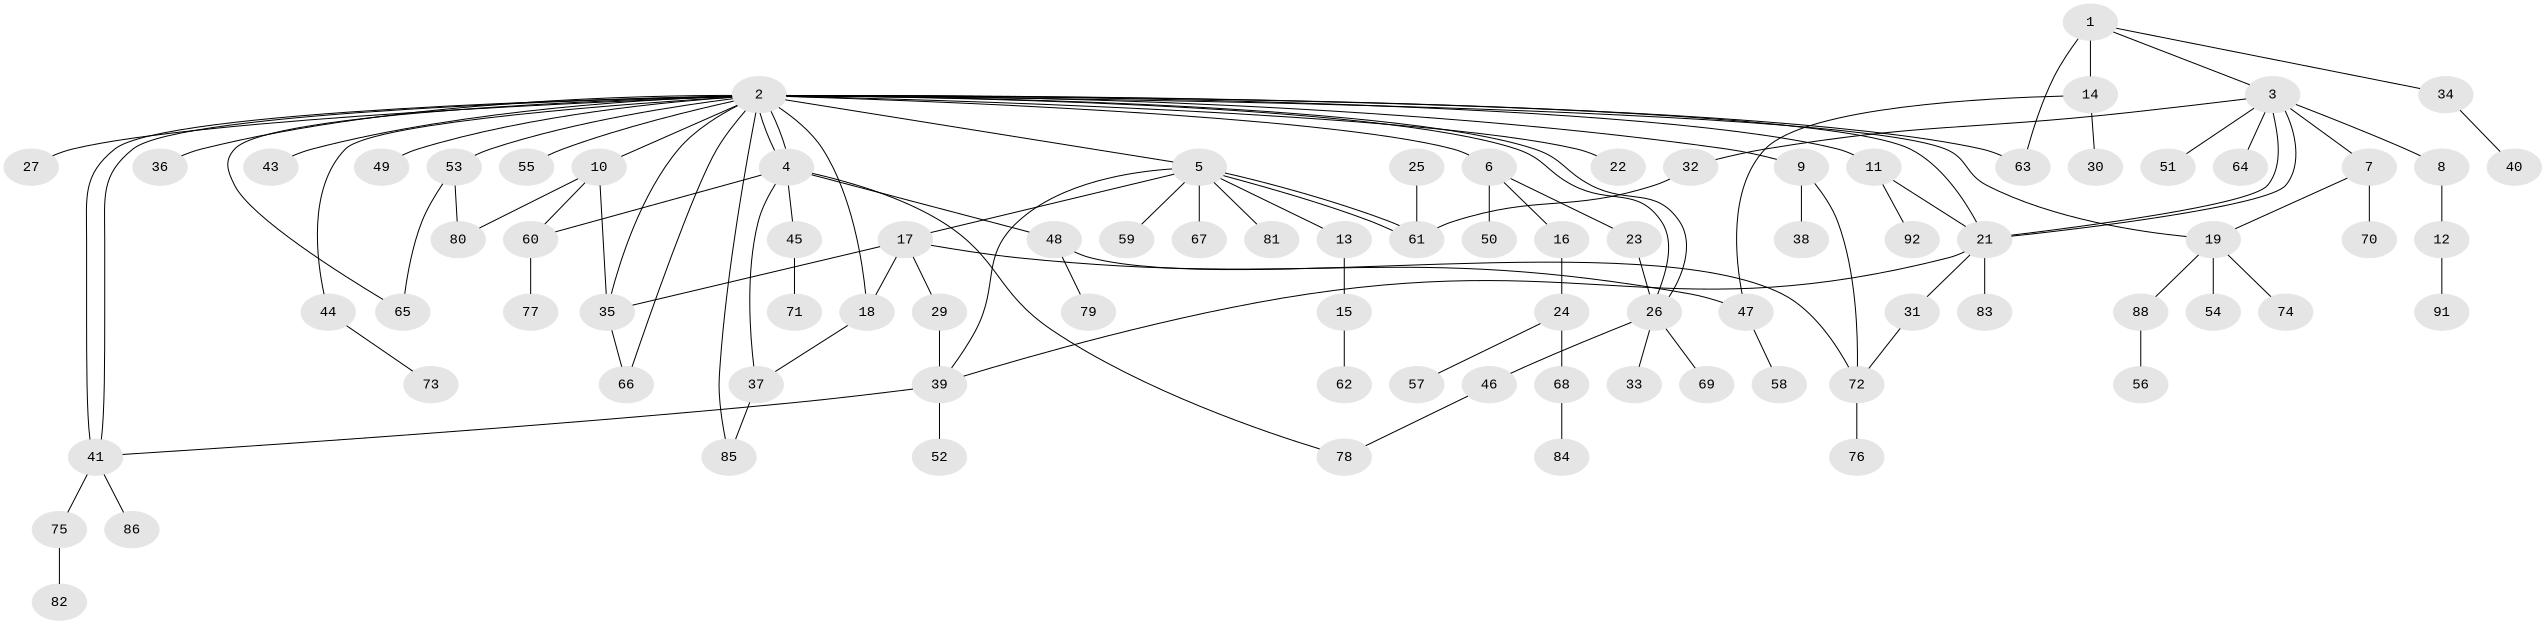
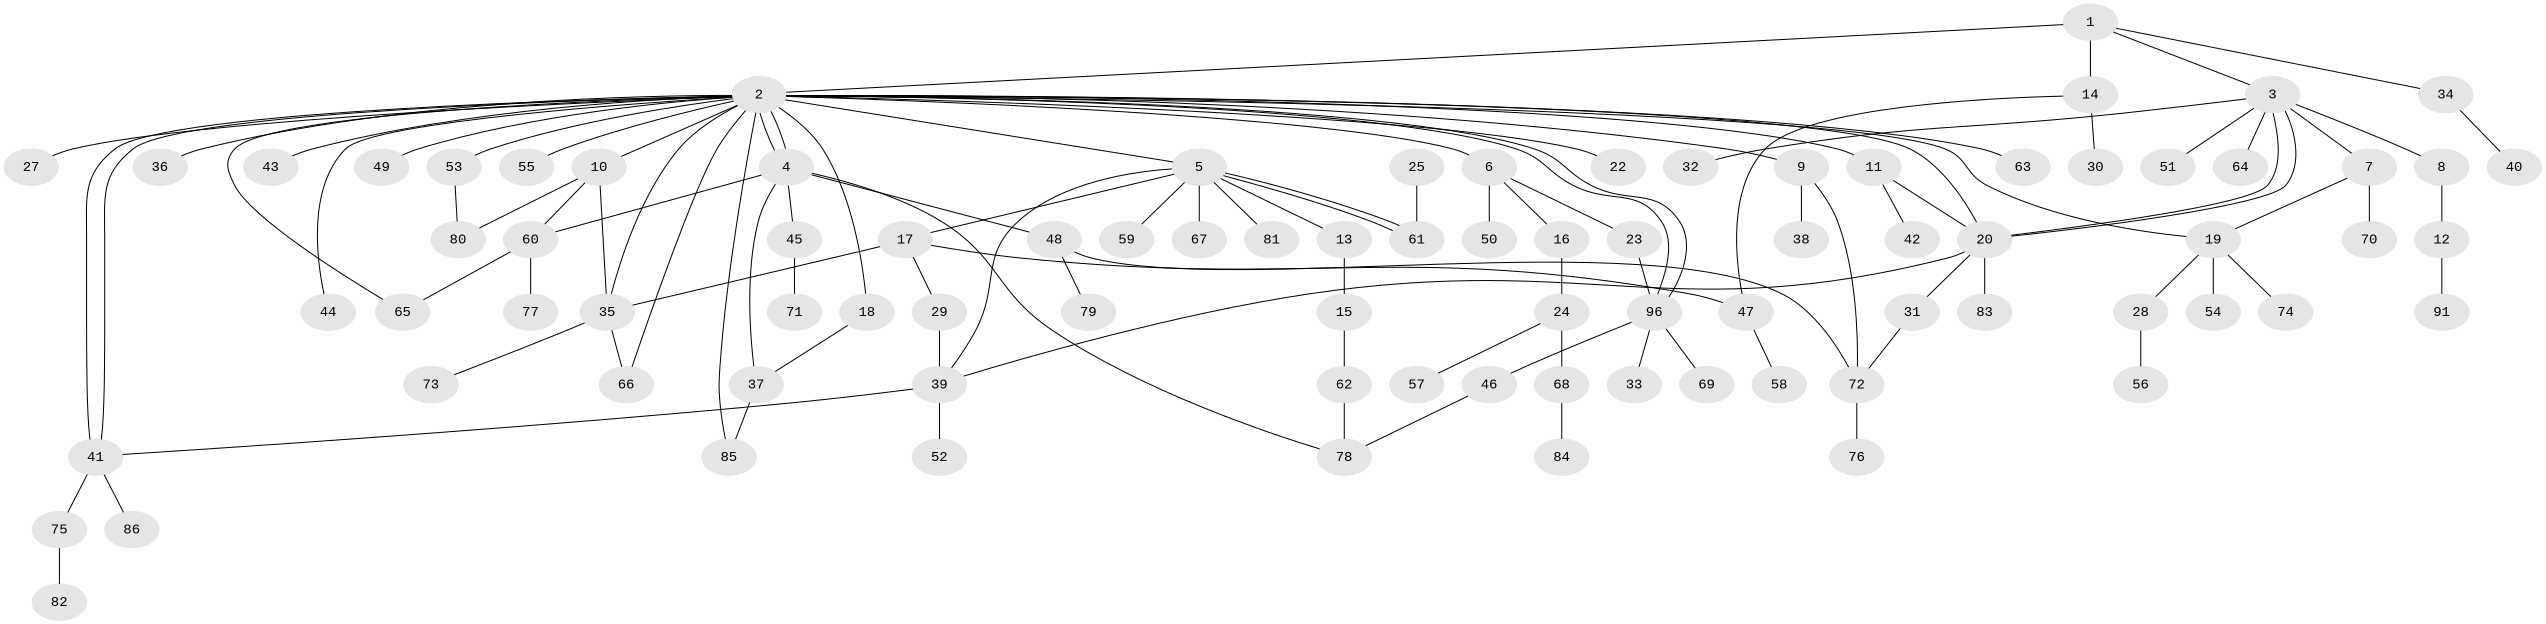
(2049, 89) -> (1425, 58)
(1548, 204) -> none
(417, 236) -> (467, 276)
(1912, 240) -> (1912, 240)
(1985, 240) -> (1985, 240)
(886, 276) -> none
(1654, 312) -> (1654, 312)
(2141, 312) -> (2141, 312)
(380, 348) -> (520, 349)
none -> (1344, 421)
